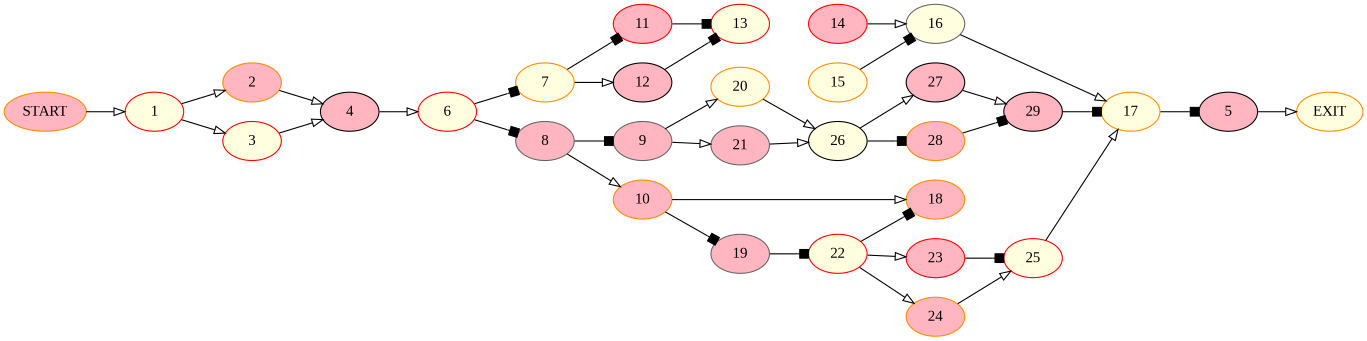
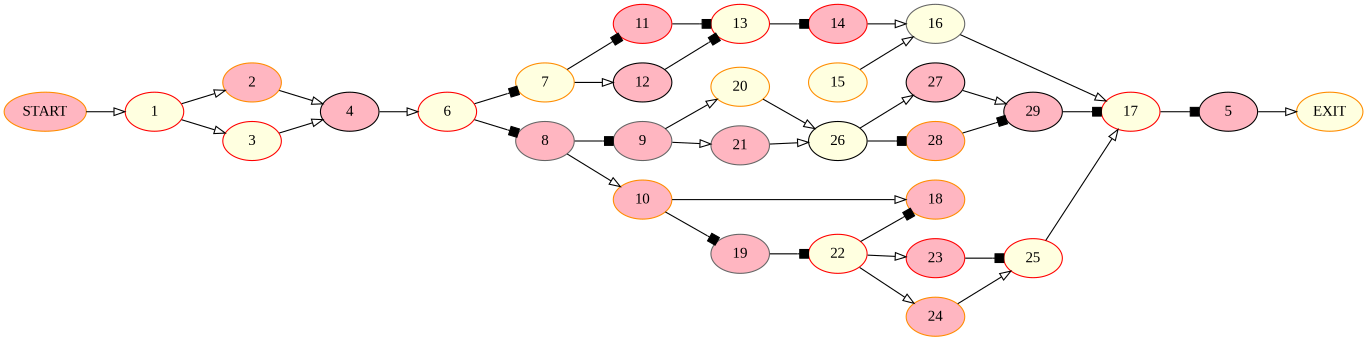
none -> (784, 24)
(882, 56) -> (882, 56)
(1131, 112) -> (1131, 112)
